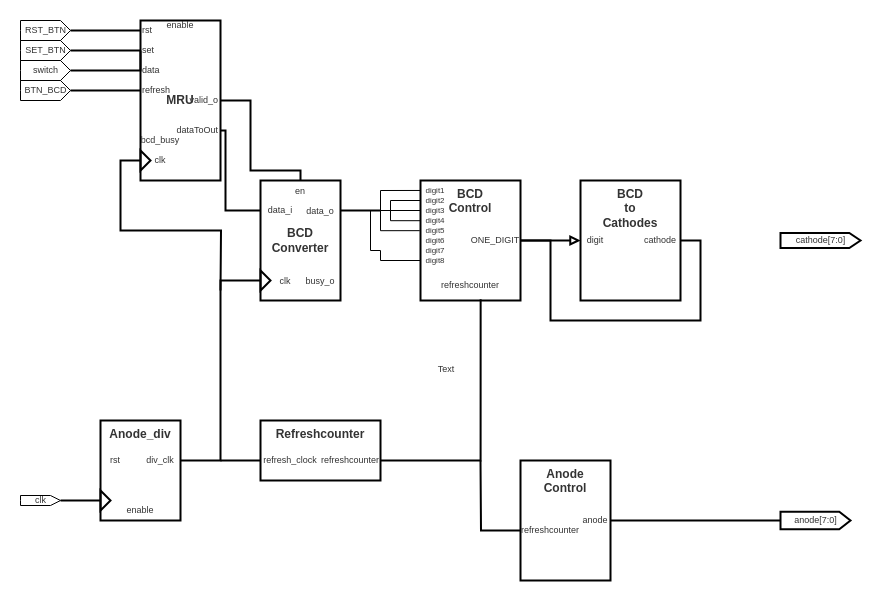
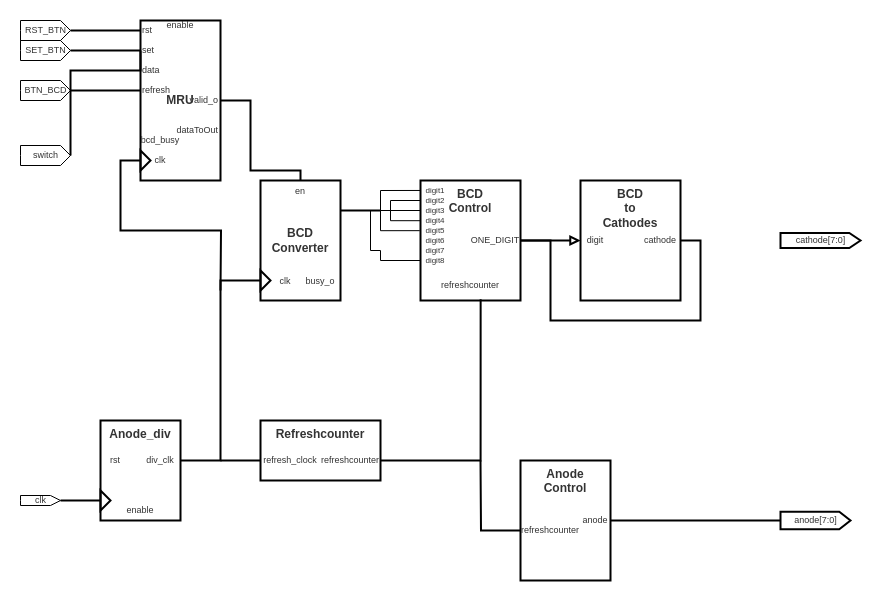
(46, 71) -> (46, 156)
(226, 186) -> none
(281, 211) -> none
(321, 211) -> none
(447, 370) -> none
